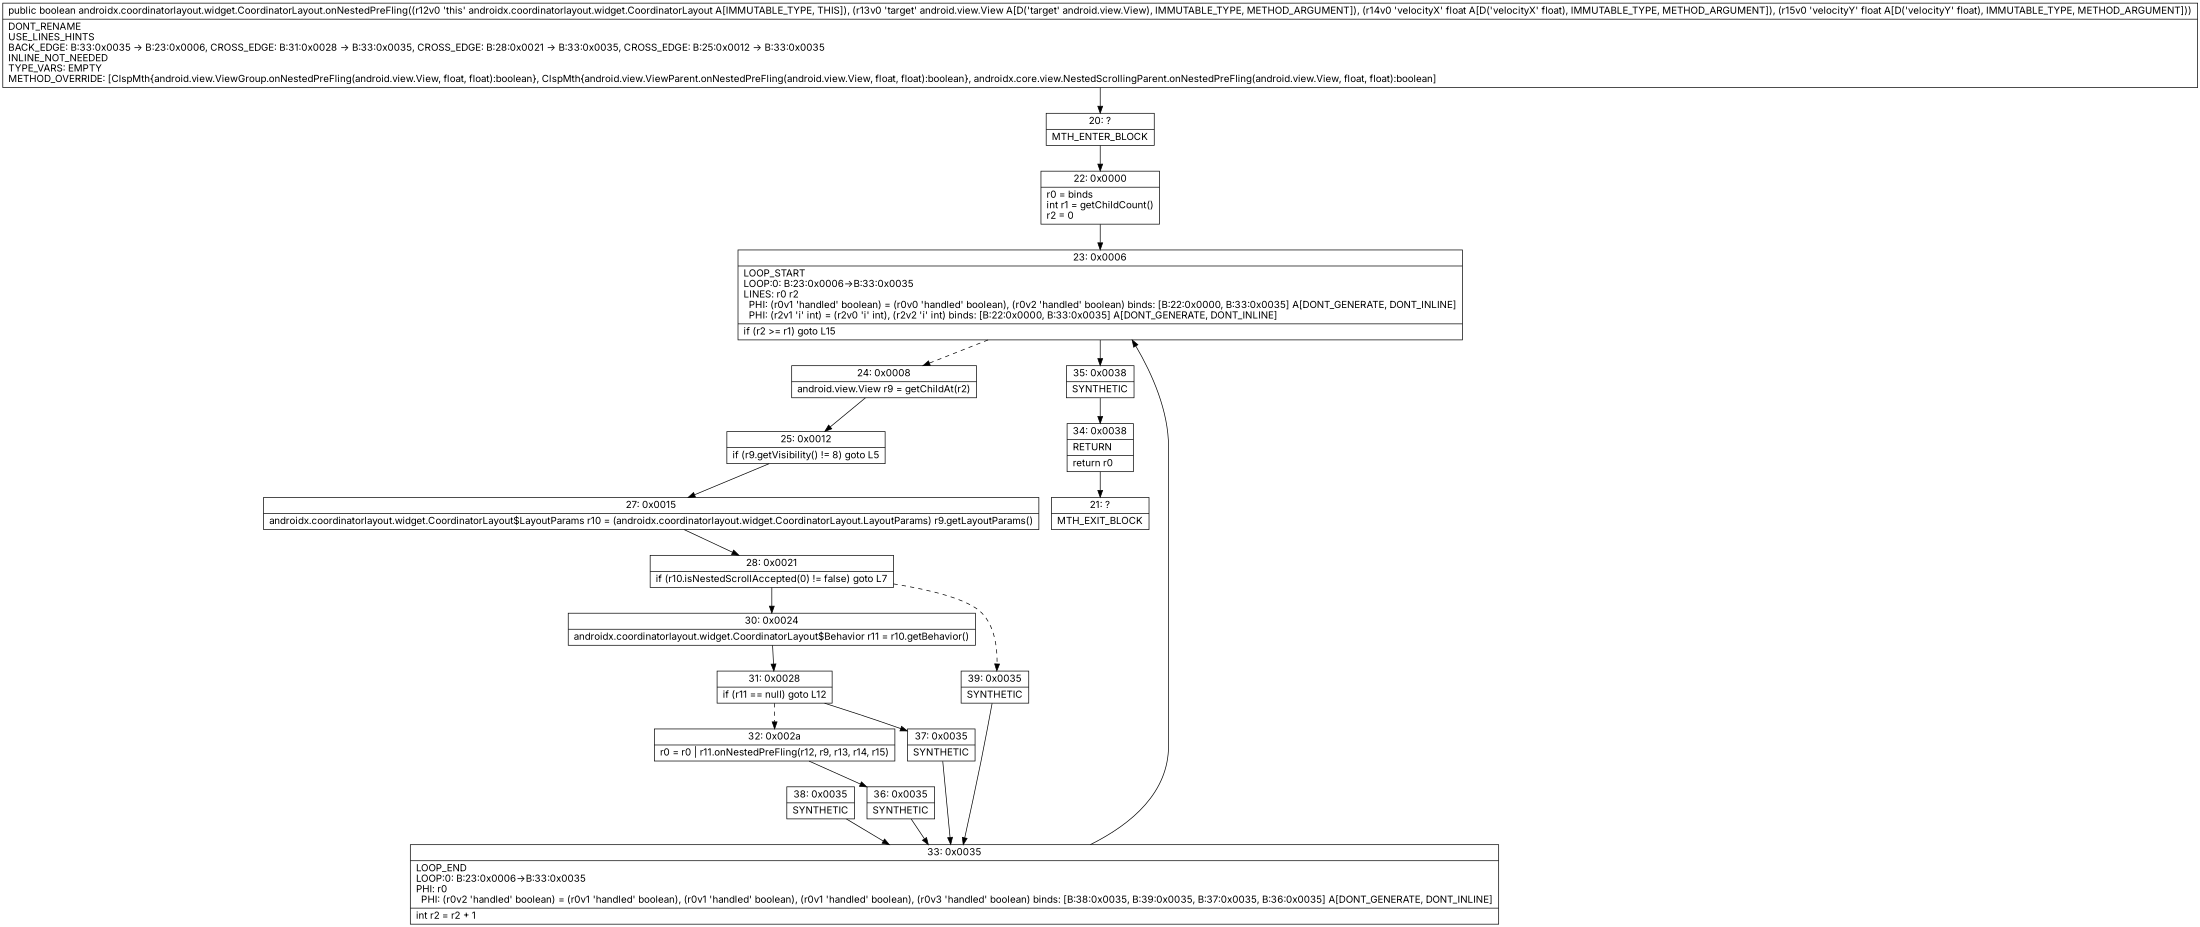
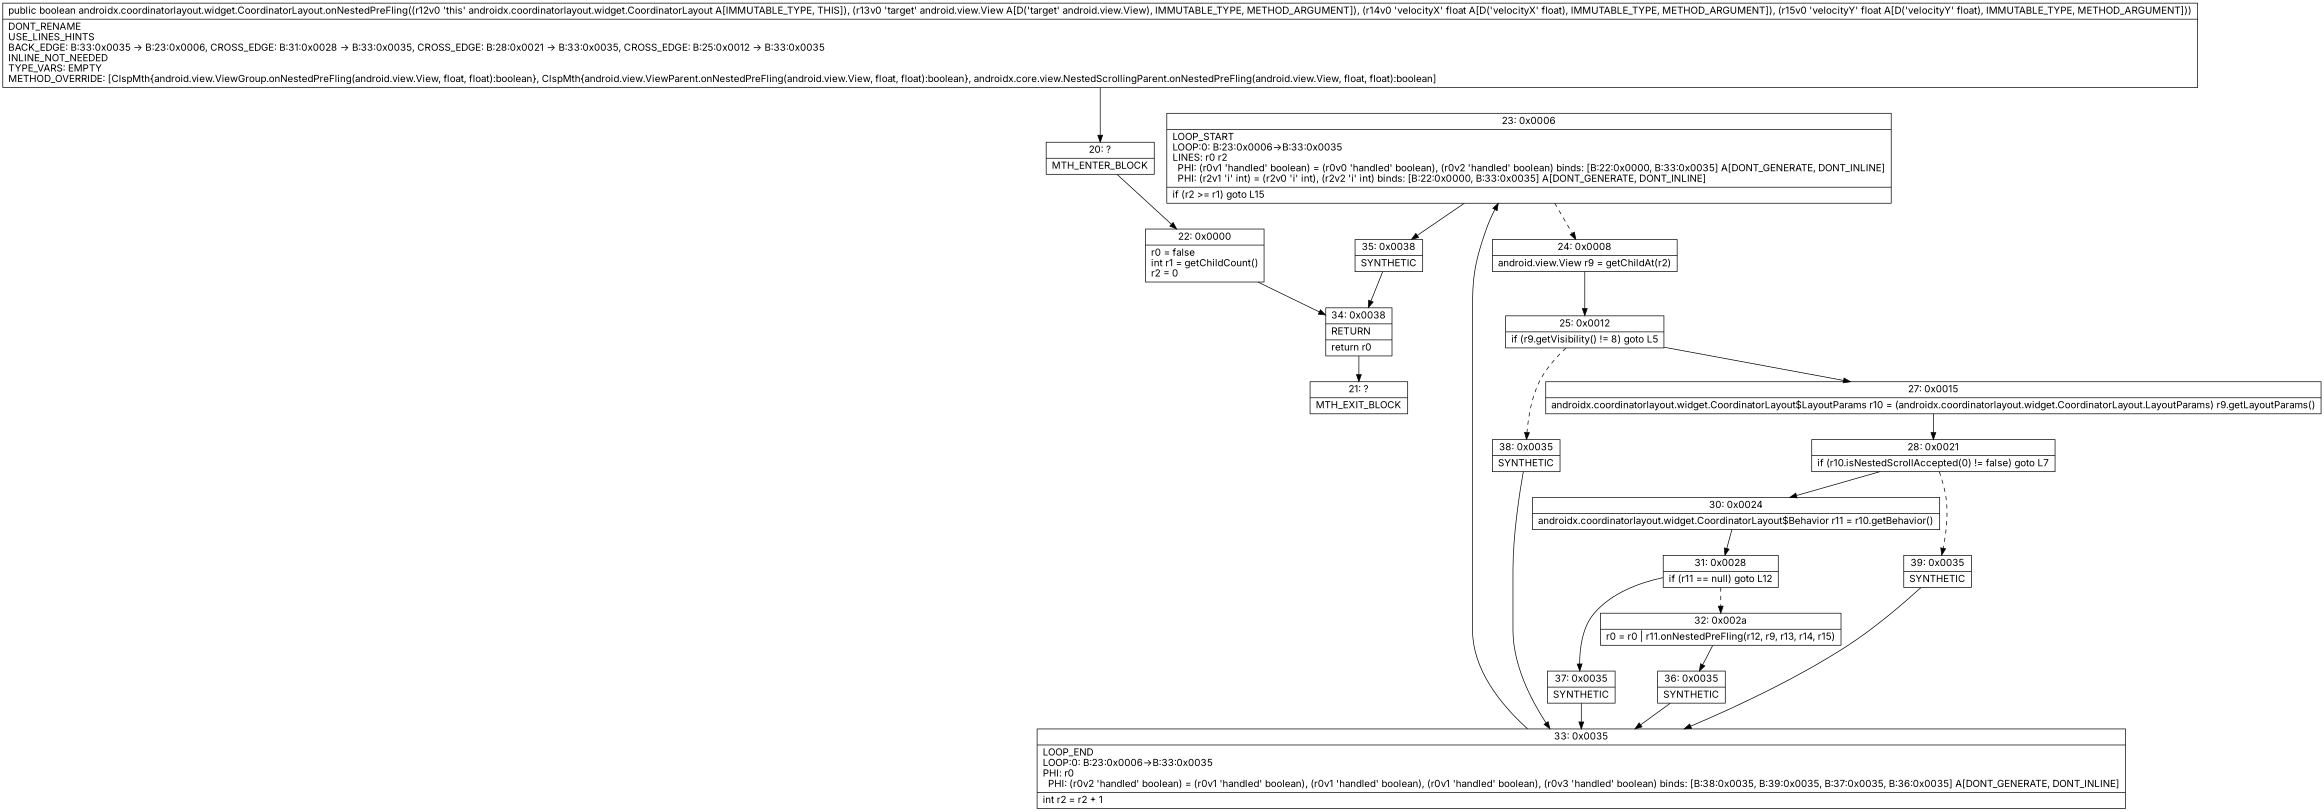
(1070, 195) -> (1173, 253)
(1100, 233) -> (1289, 297)
none -> (1537, 386)
